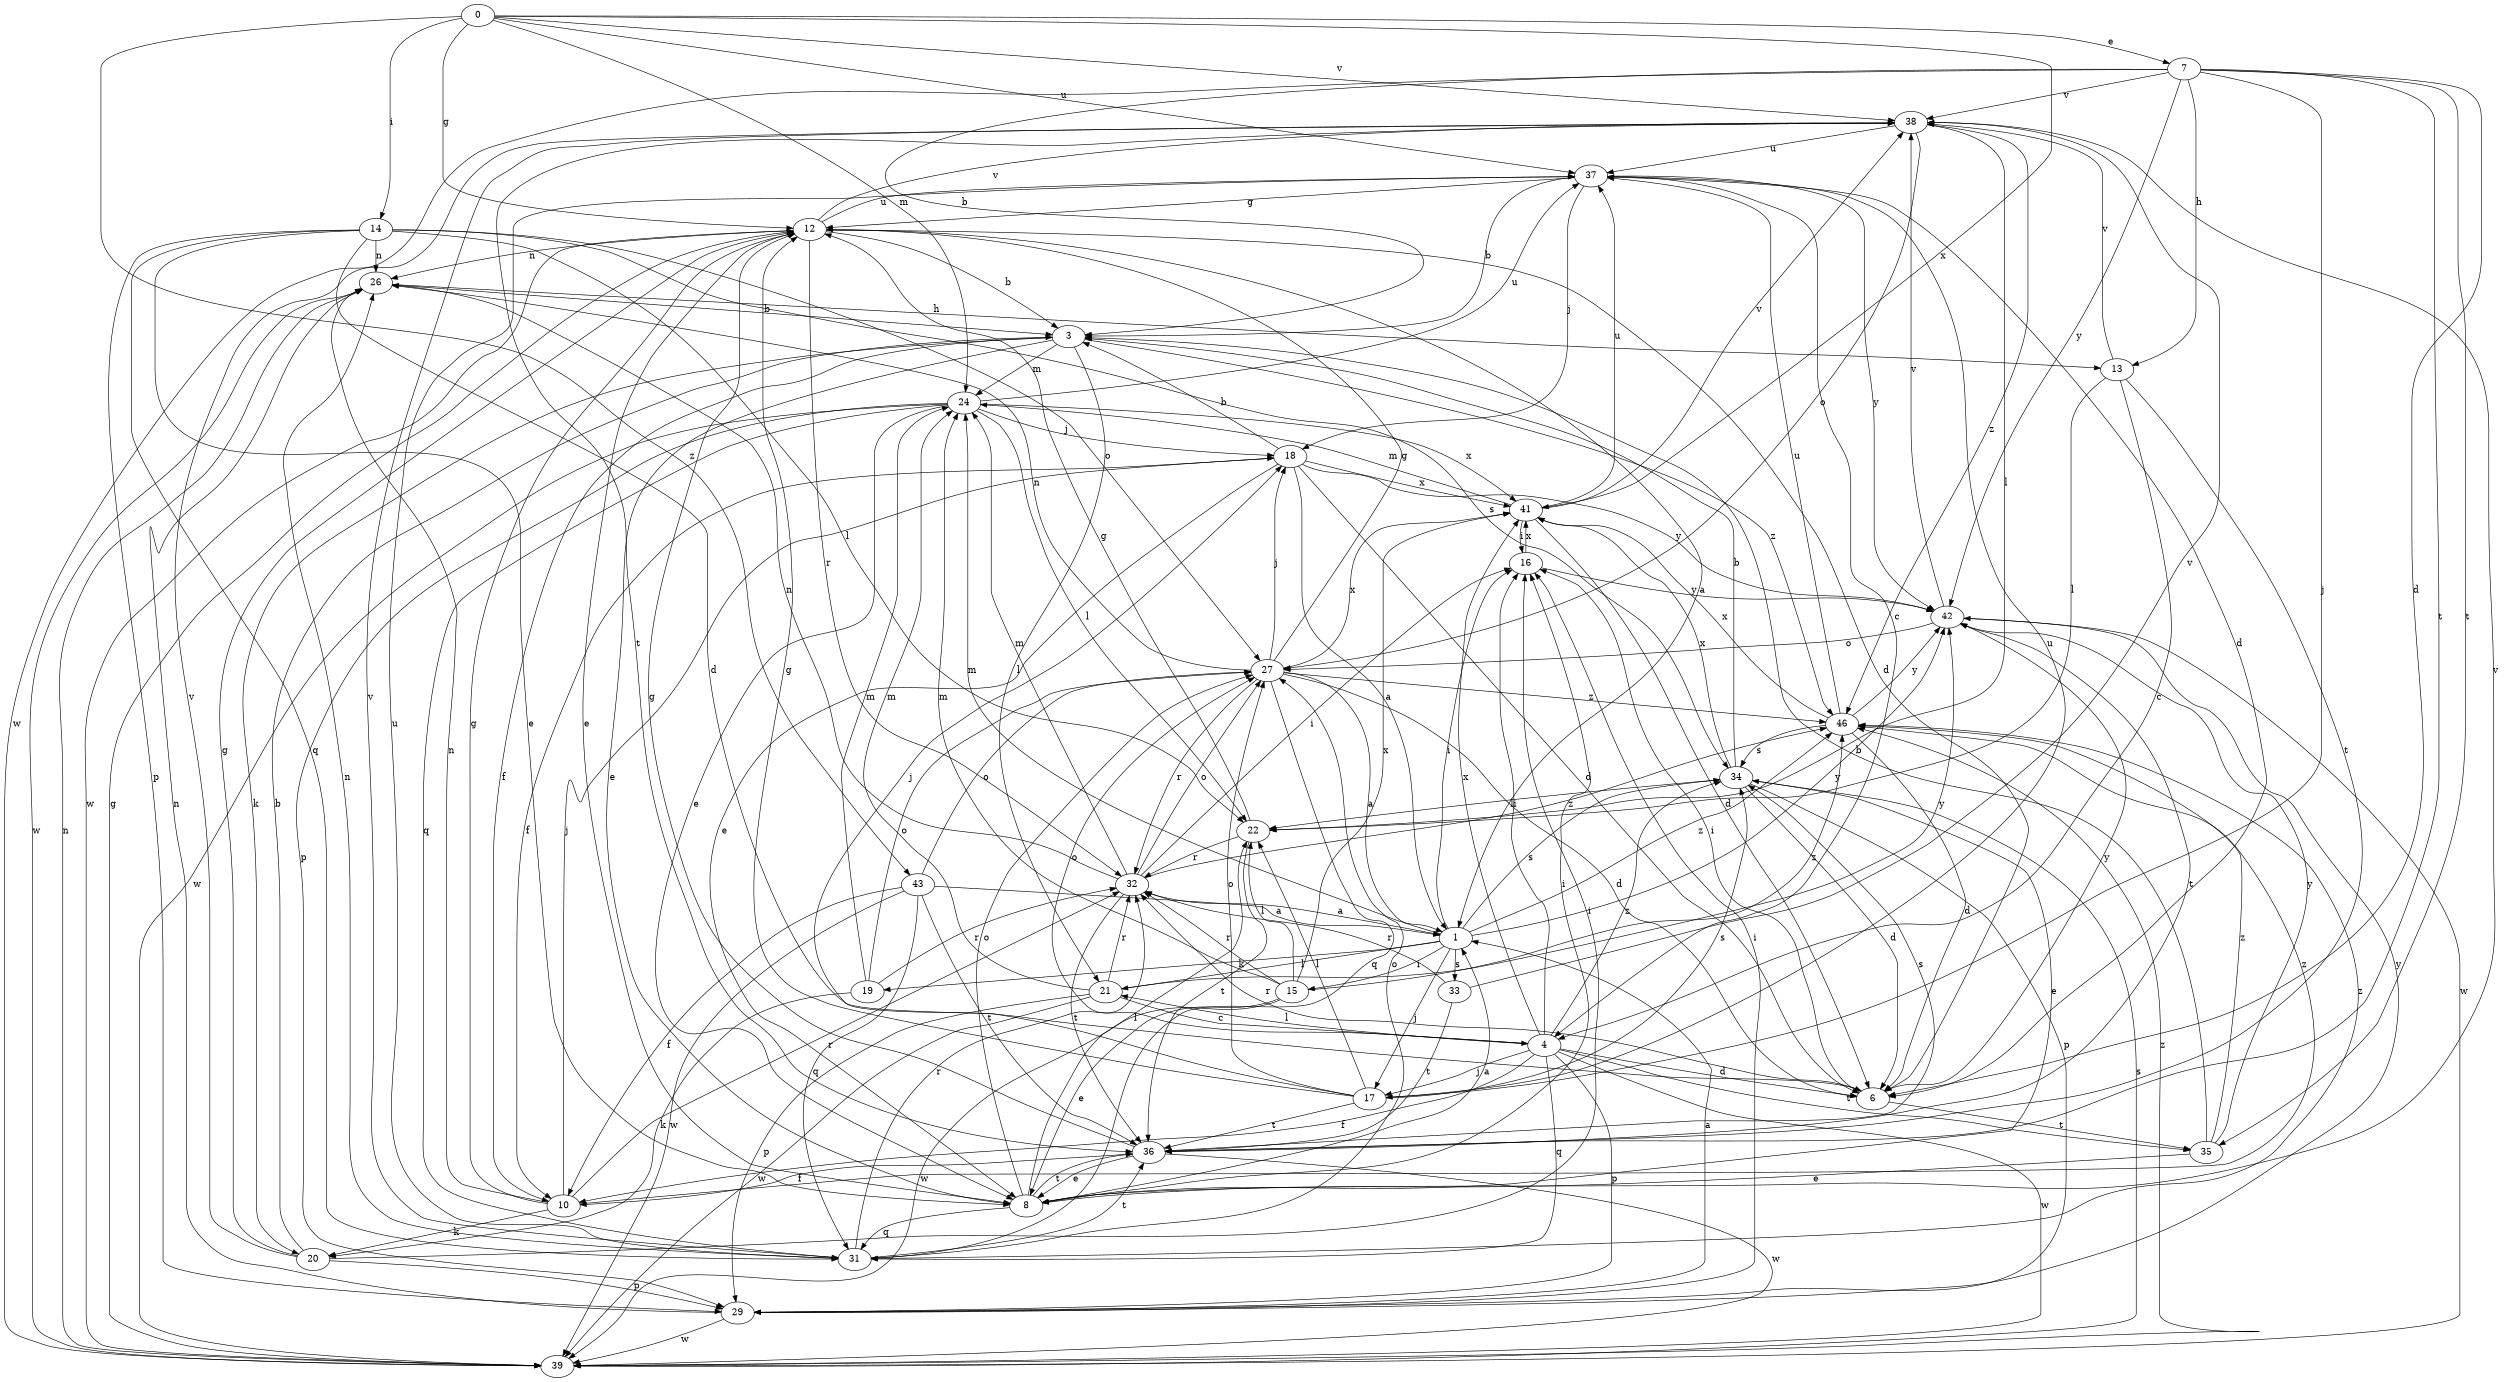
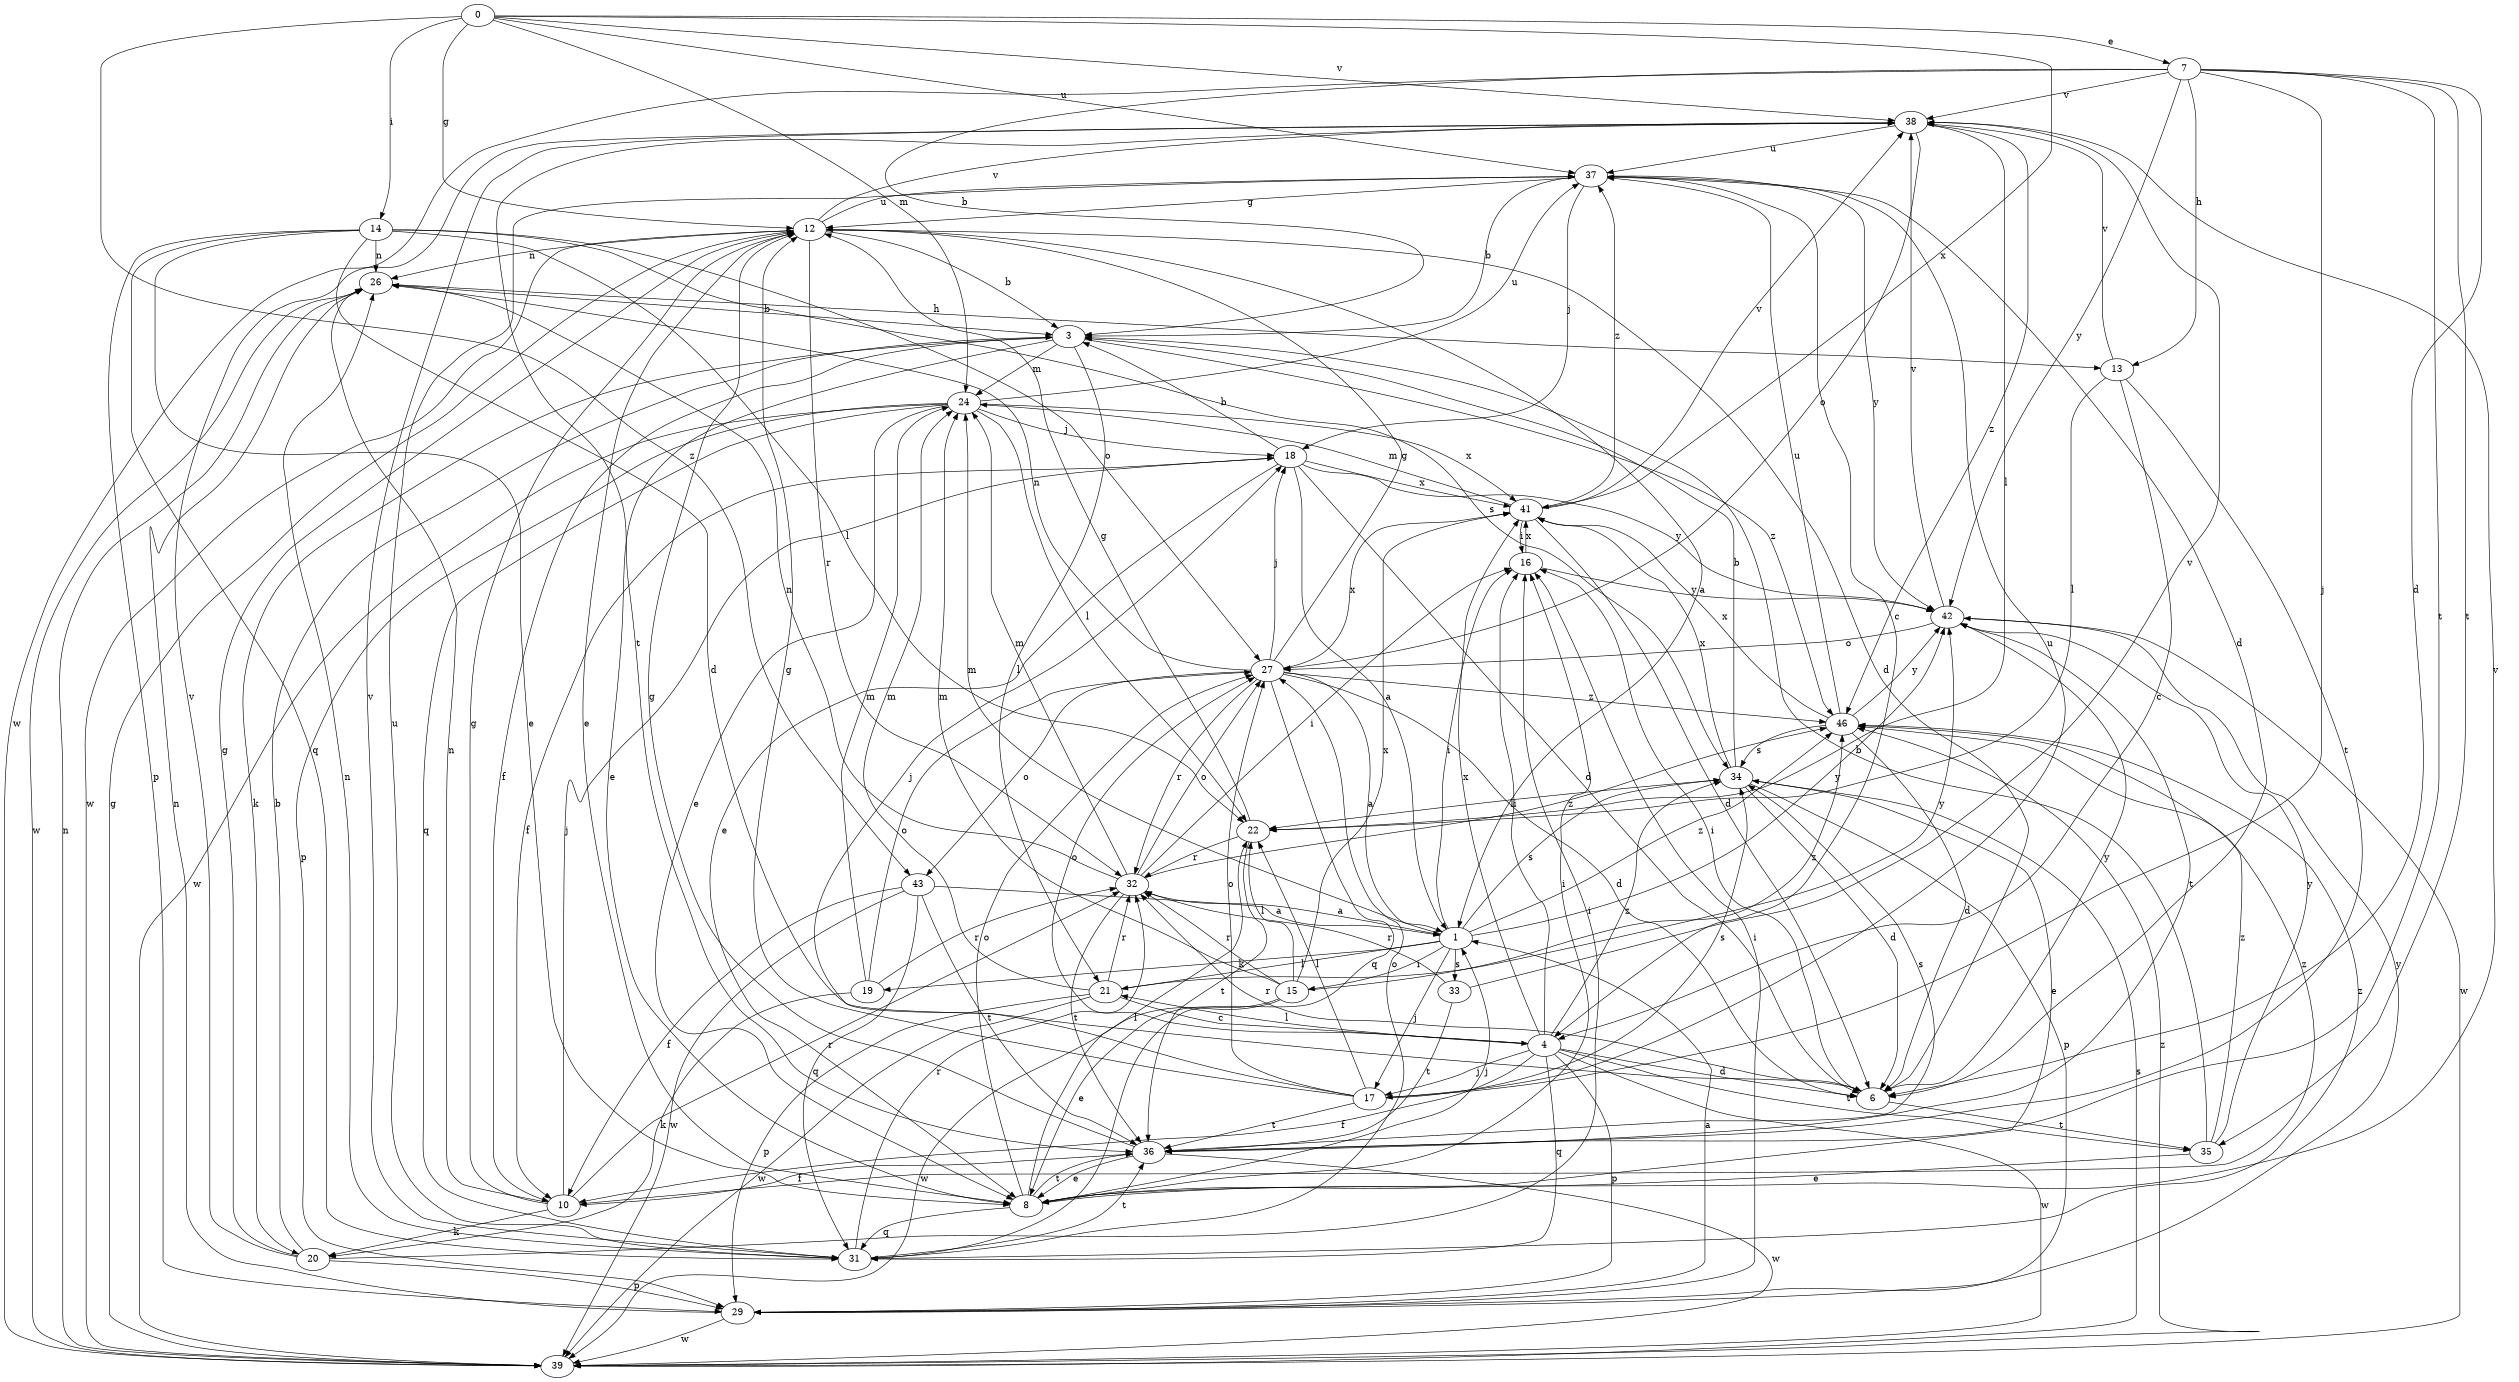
(1618, 337) -> (1618, 337)
(1052, 703) -> (1059, 715)
(1487, 1072) -> (1487, 1072)
